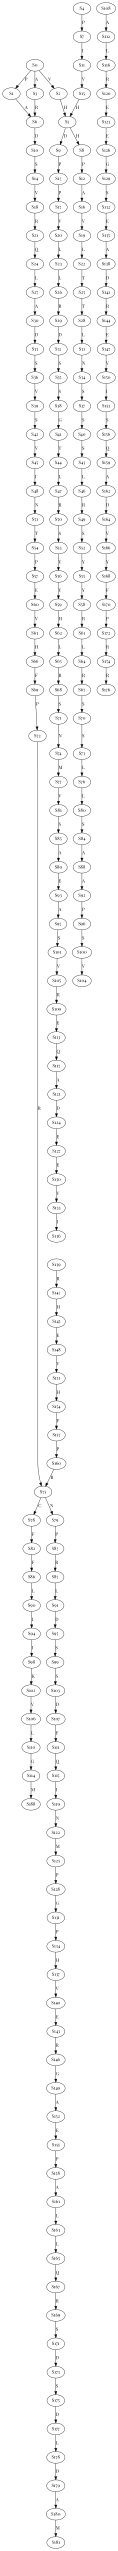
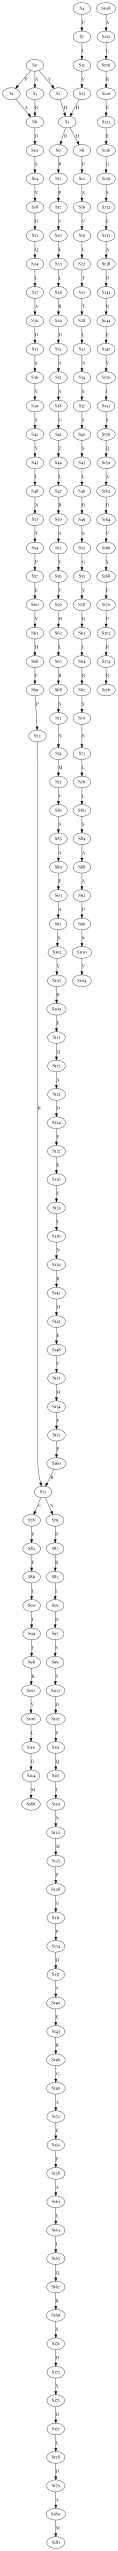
(106, 65) -> (106, 65)
(83, 562) -> (83, 562)
none -> (56, 1249)
